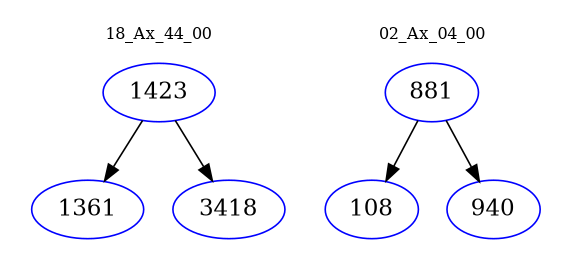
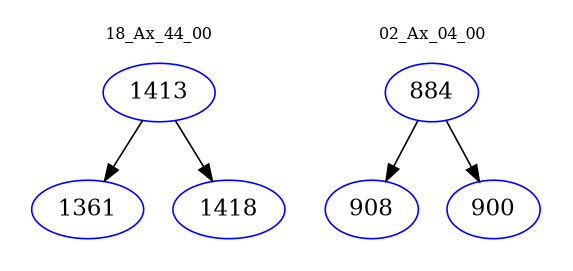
(159, 93) -> (159, 93)
(432, 93) -> (432, 93)
(229, 209) -> (229, 209)
(372, 209) -> (372, 209)
(494, 209) -> (494, 209)
